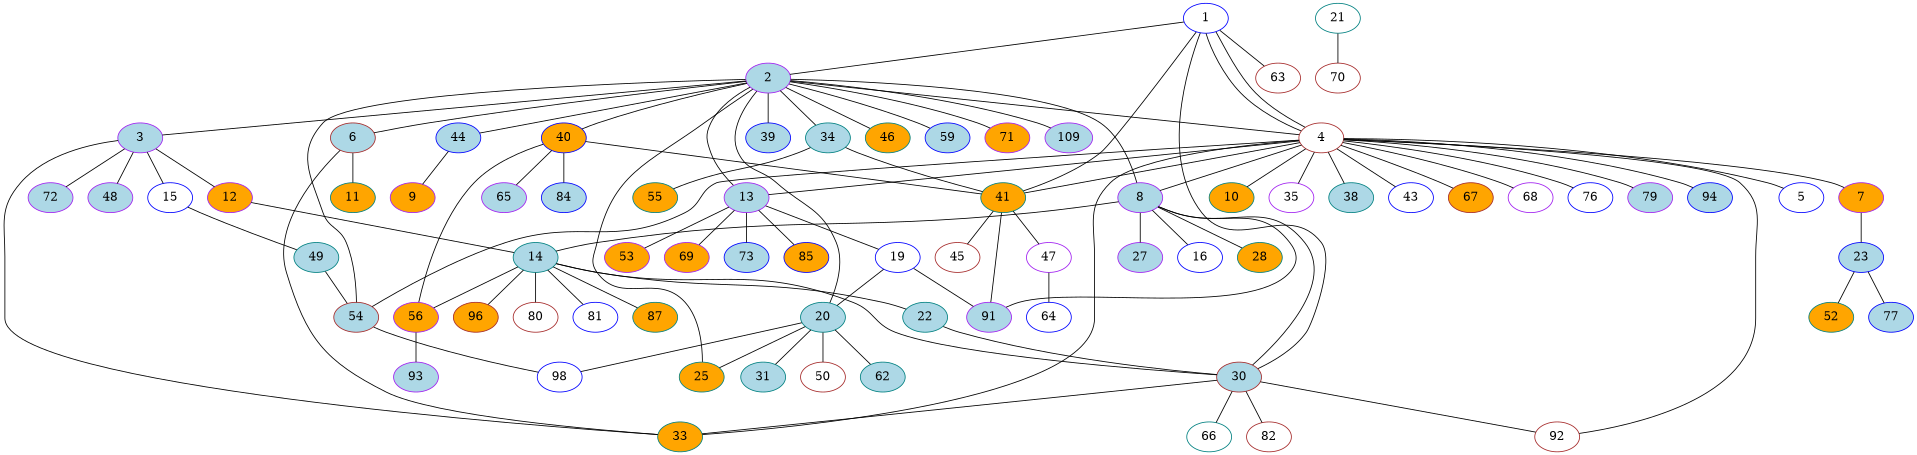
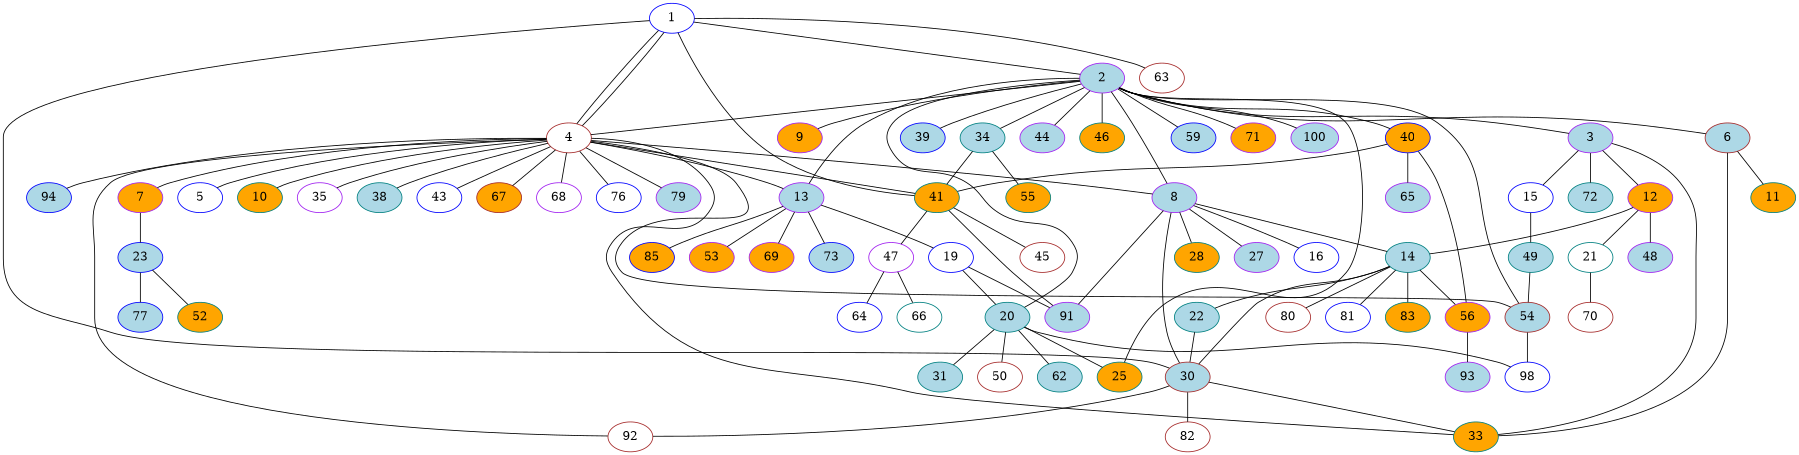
(458, 138) -> (1042, 138)
(1069, 138) -> (1315, 138)
(125, 168) -> (1650, 228)
(436, 168) -> (948, 98)
(51, 198) -> (1591, 198)
(564, 198) -> none
none -> (1621, 227)
(476, 317) -> none
(655, 317) -> (1408, 317)
(1224, 407) -> (905, 287)
